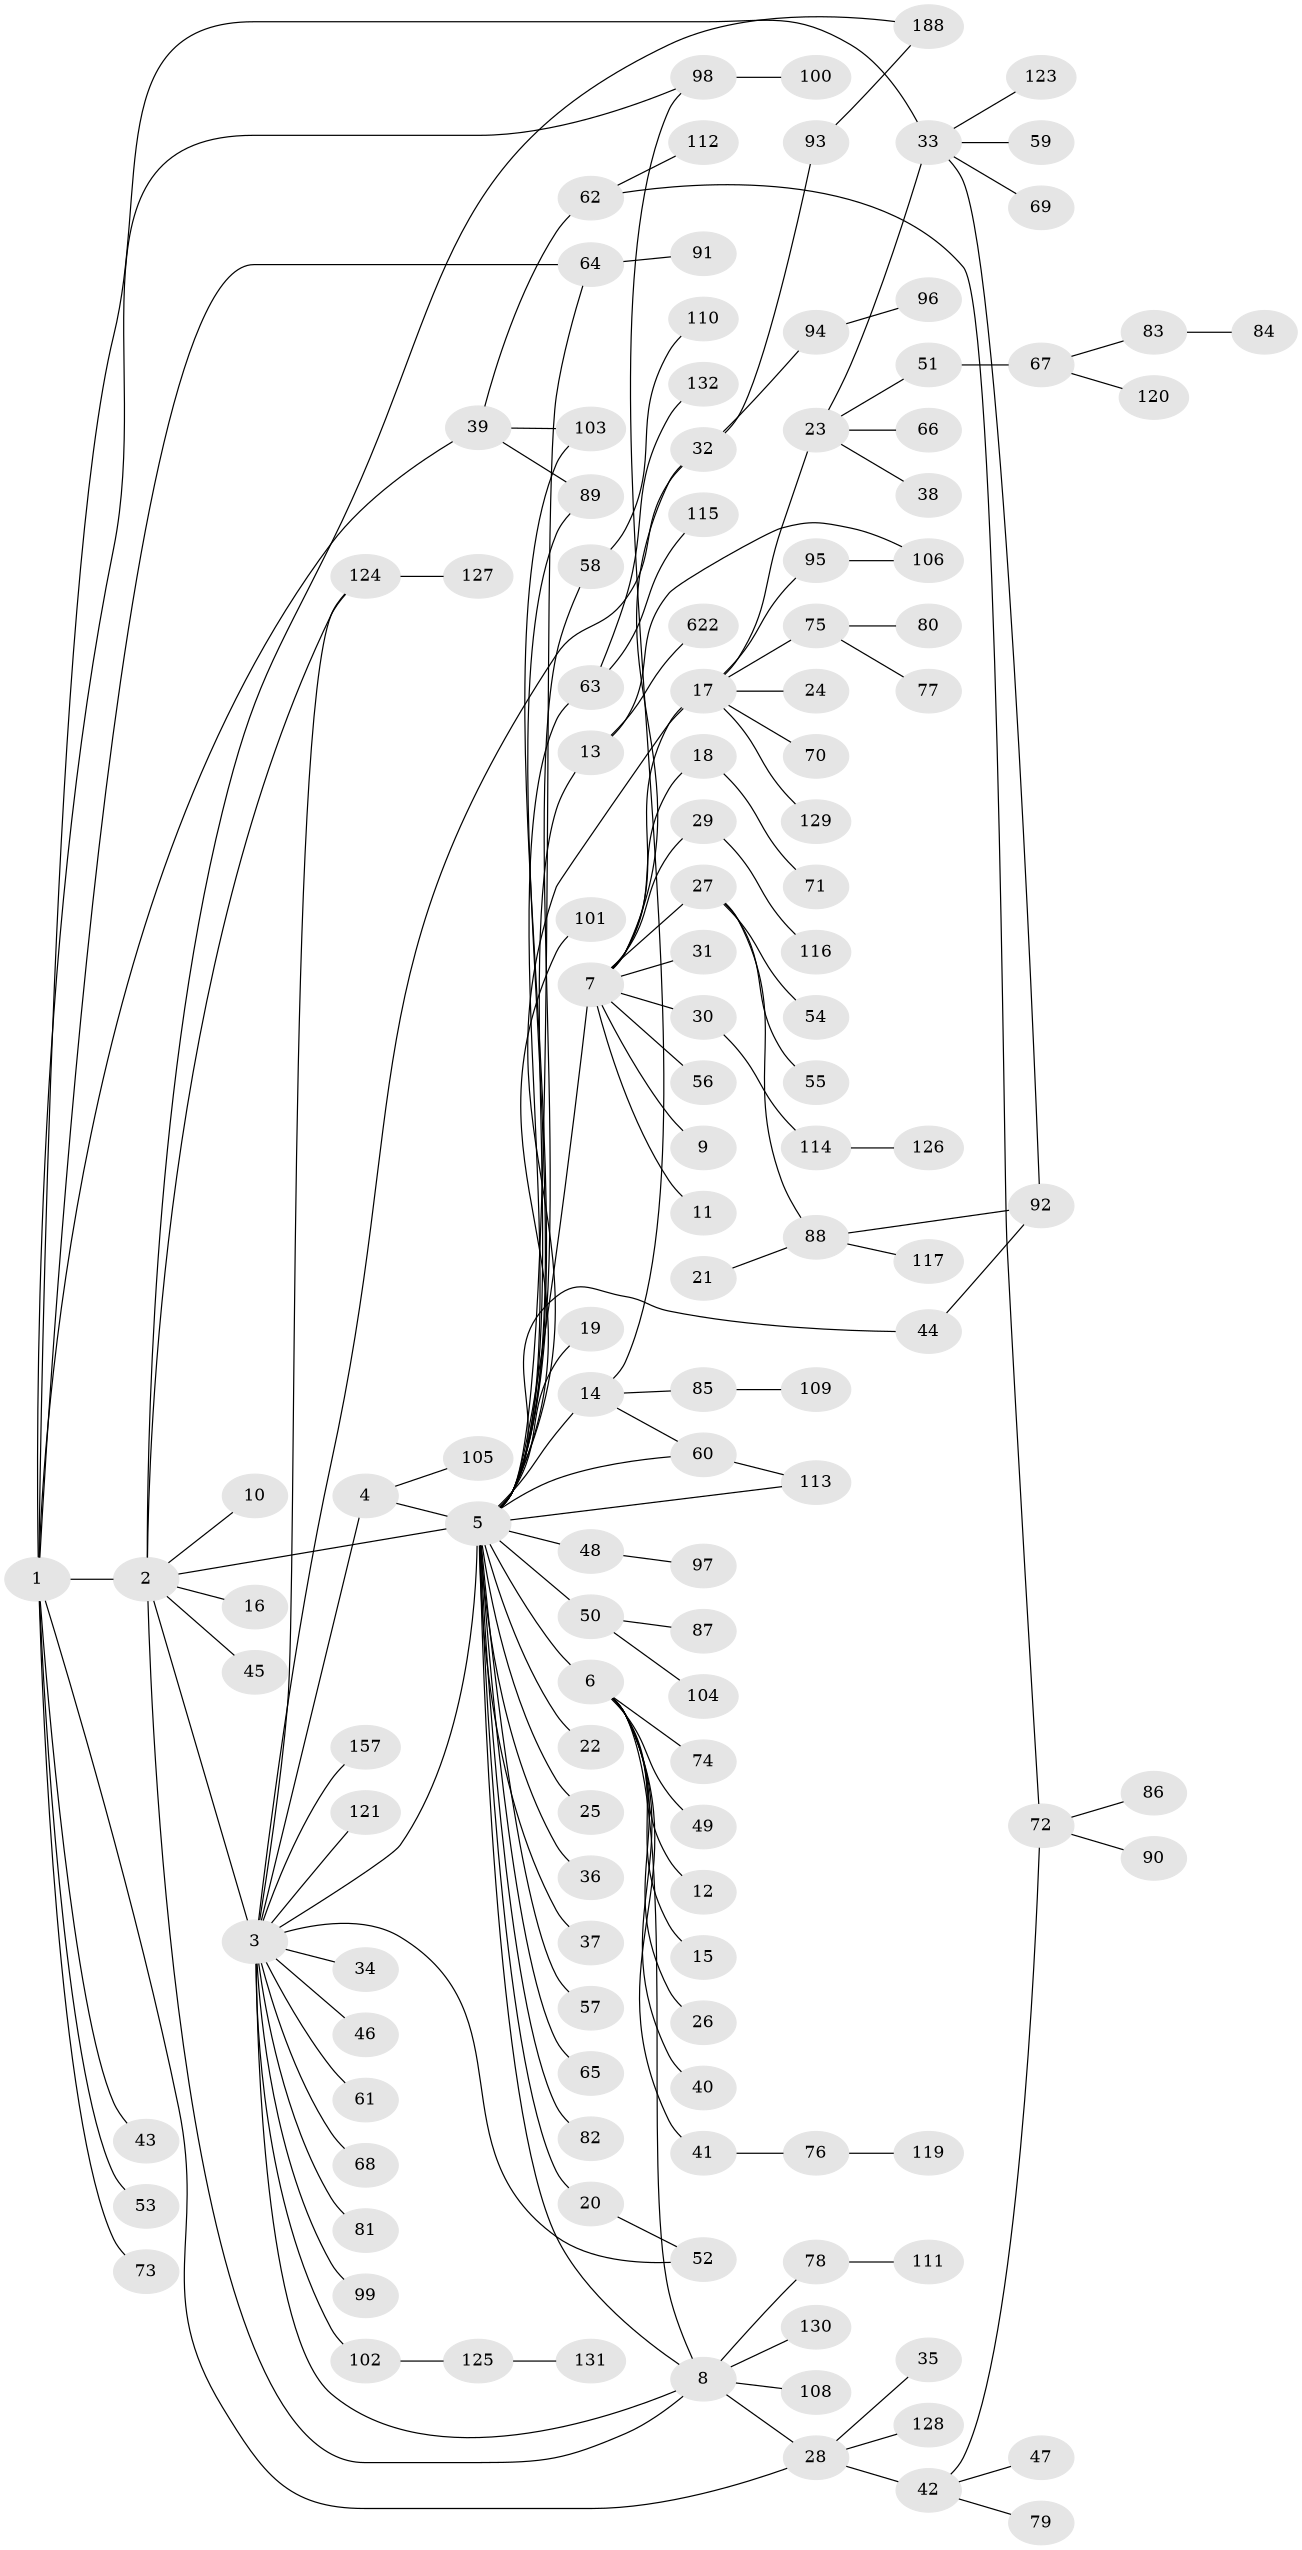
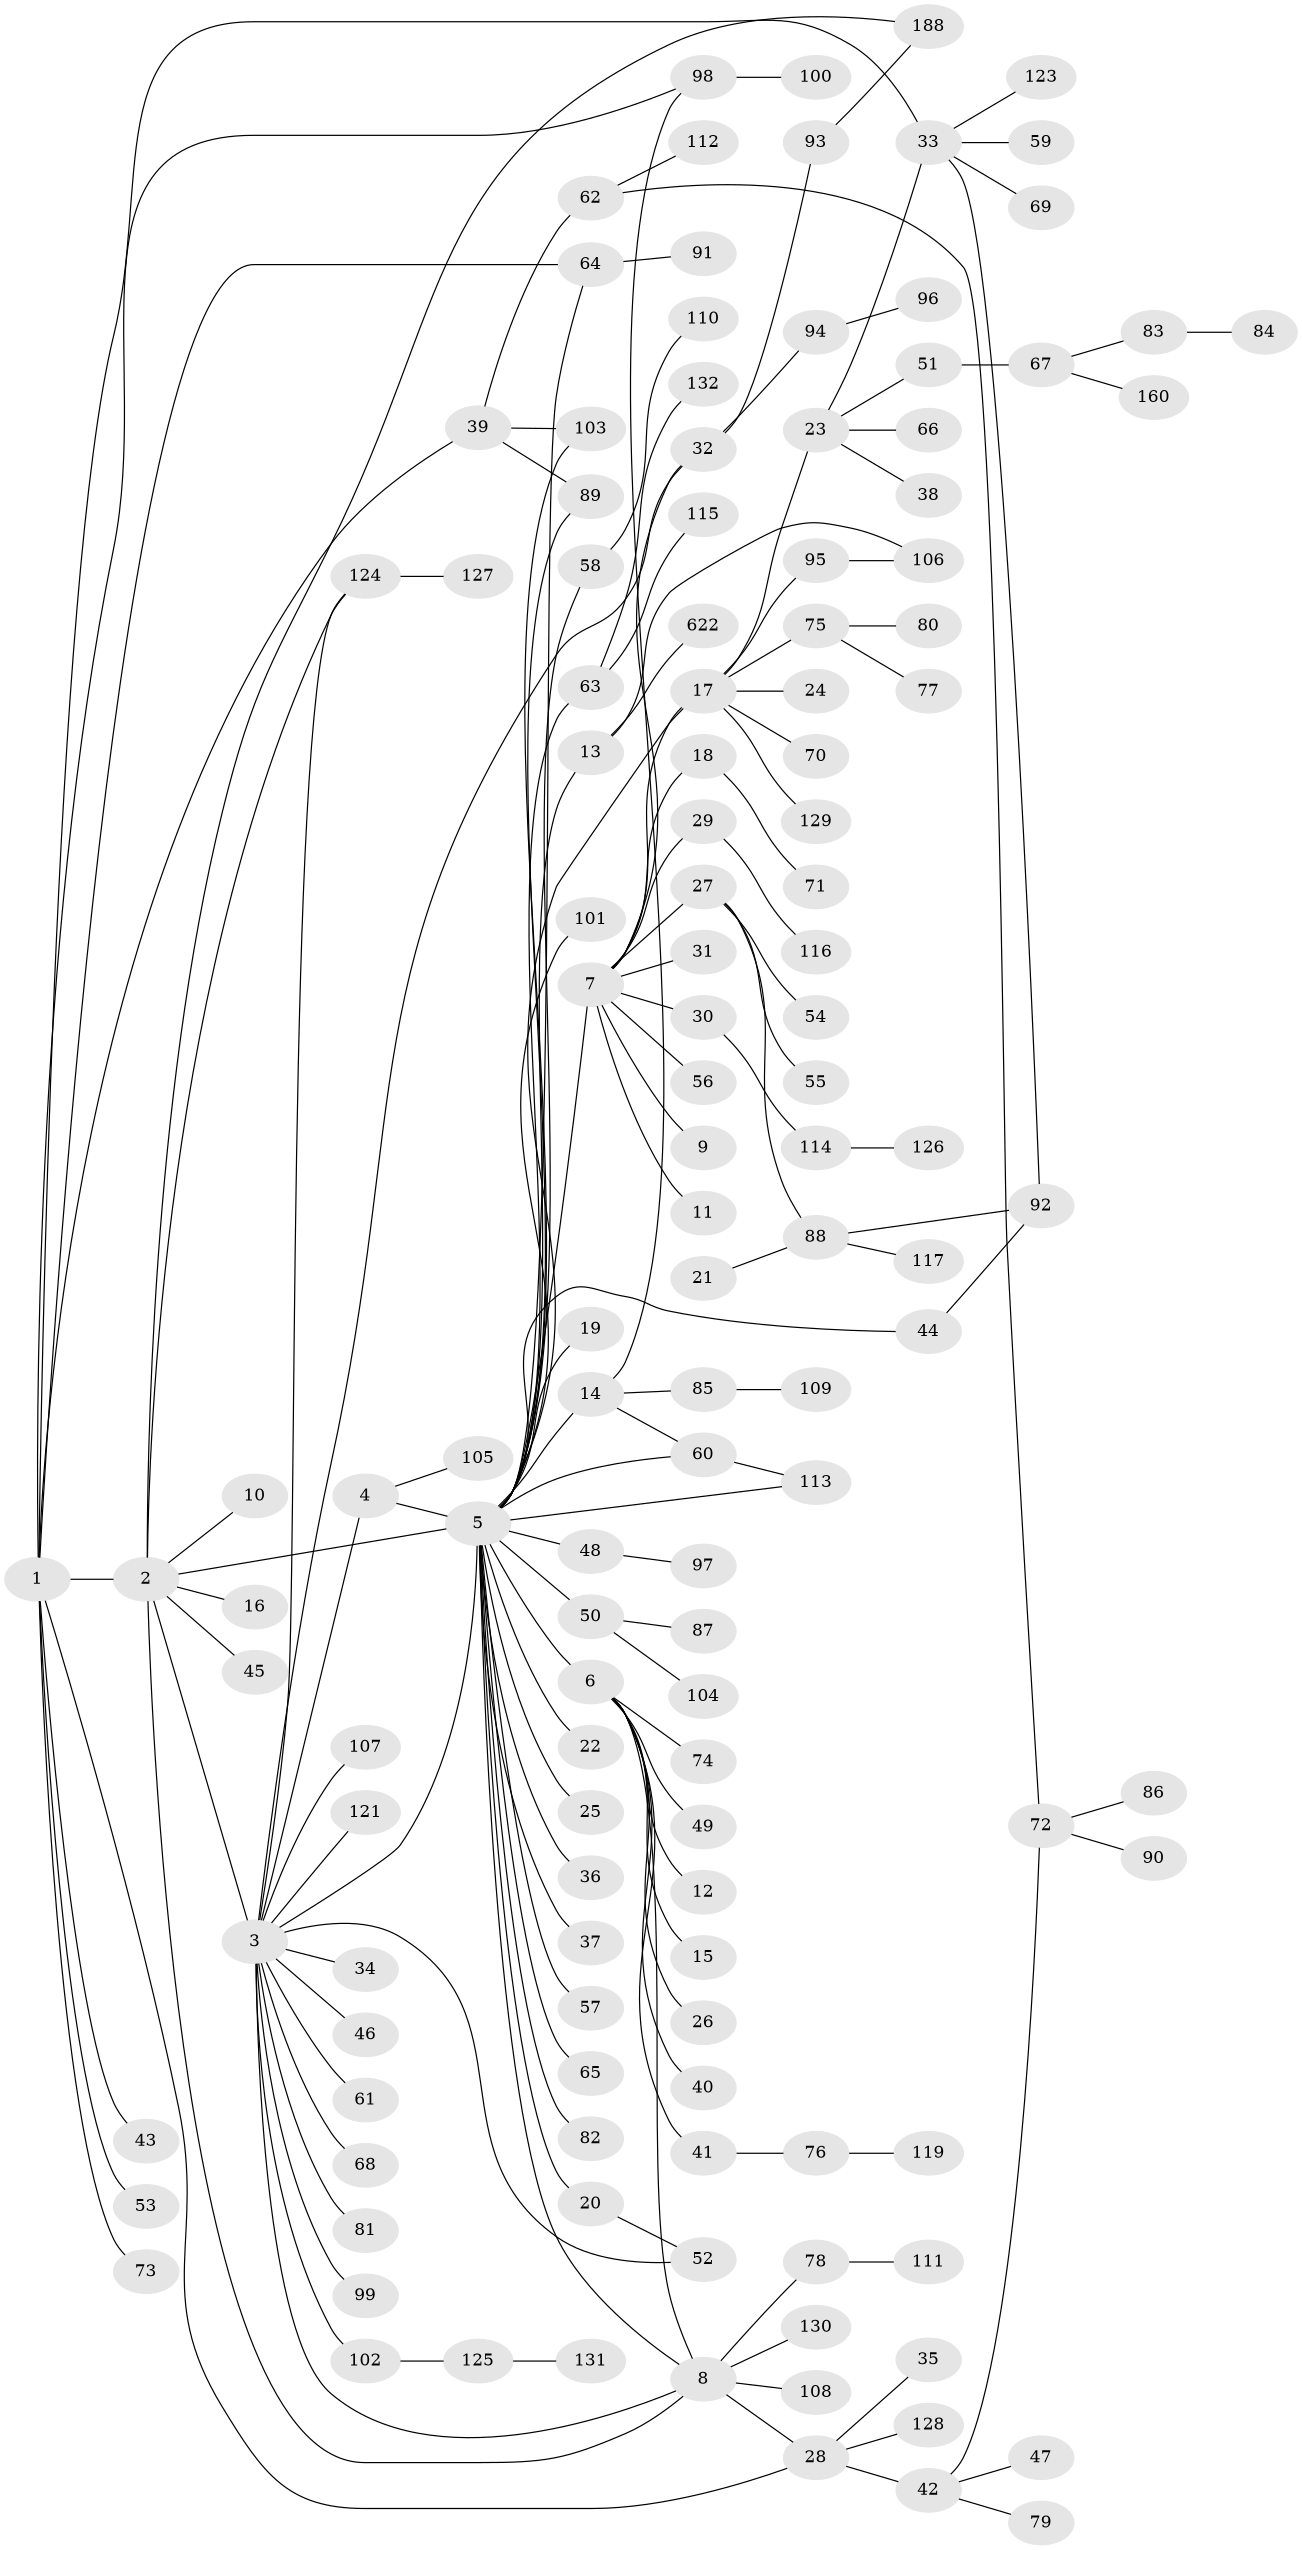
(1154, 398) -> (1154, 398)
(366, 1747) -> (366, 1747)
